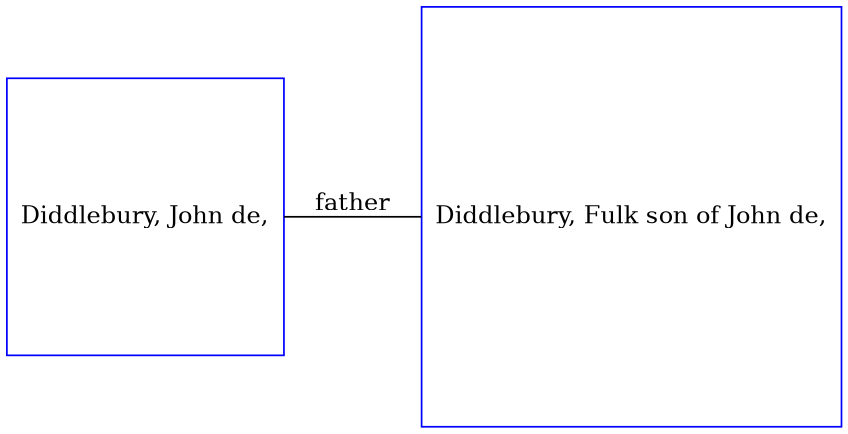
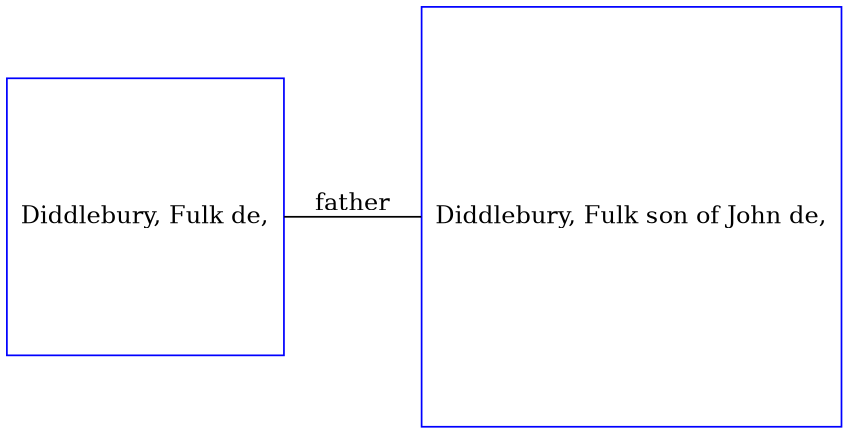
(145, 217) -> (145, 217)
